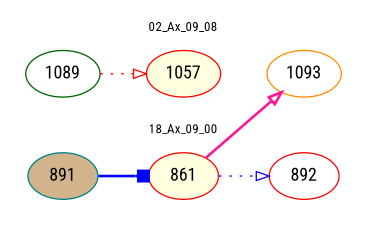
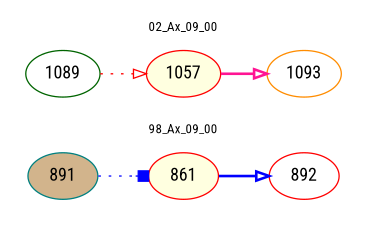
(184, 28) -> (184, 28)
(239, 129) -> (237, 74)
(184, 130) -> (184, 130)
(117, 176) -> (117, 176)
(238, 176) -> (238, 176)
